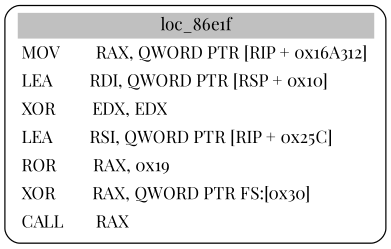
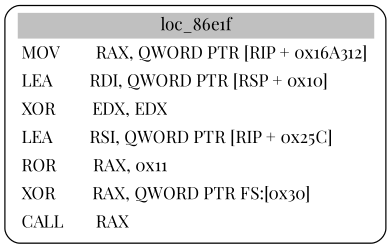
(96, 166) -> (95, 166)
